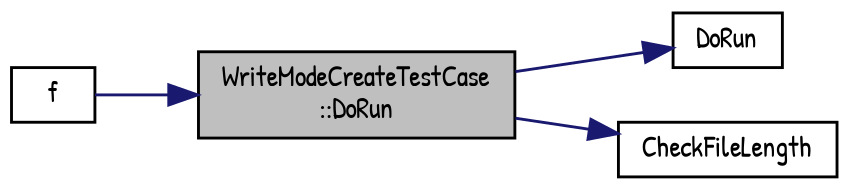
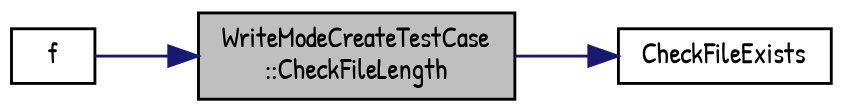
(728, 40) -> (725, 56)
(357, 95) -> (357, 56)
(728, 150) -> none
